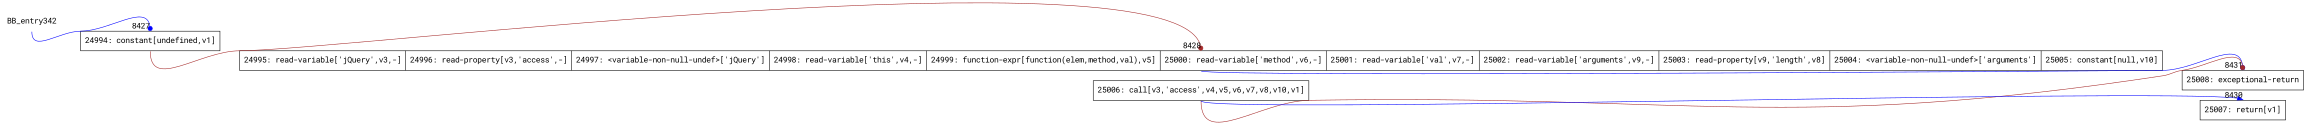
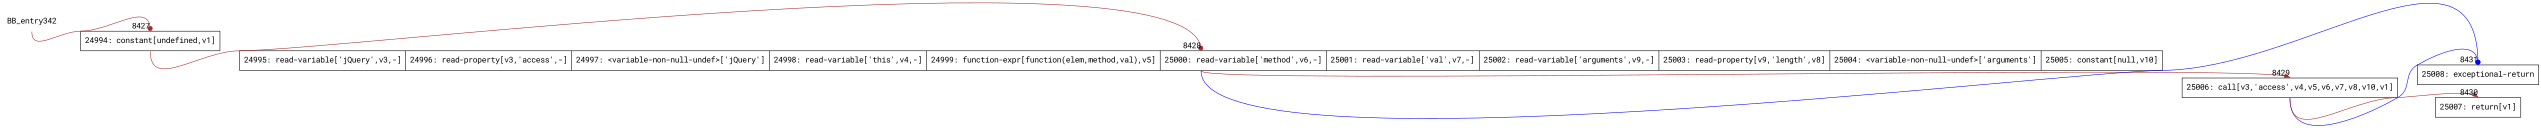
(90, 30) -> (90, 30)
none -> (1743, 74)
(1719, 100) -> (2374, 101)
(1718, 106) -> (2388, 103)
